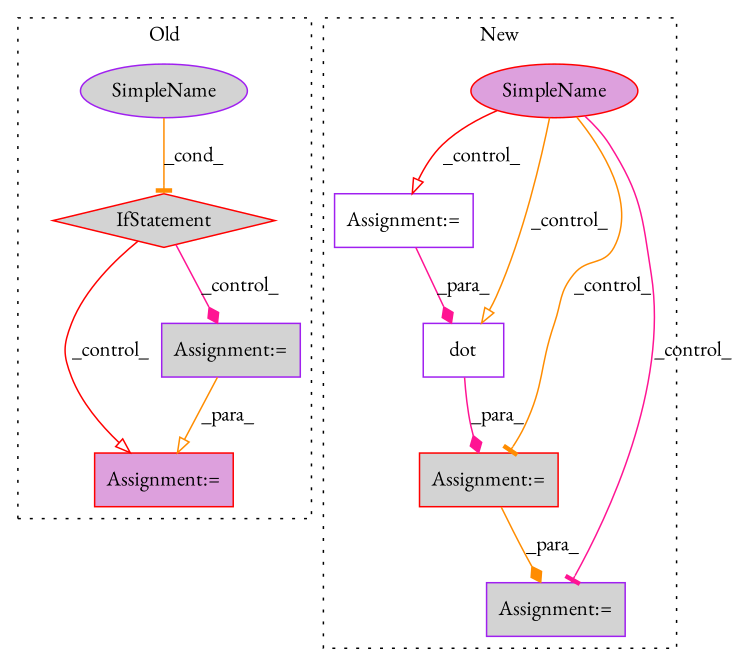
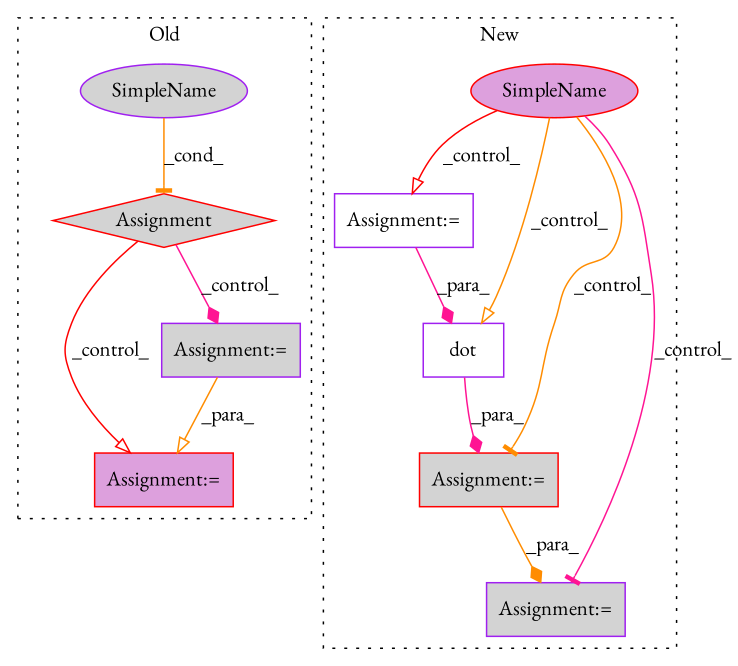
(164, 221) -> (164, 221)
